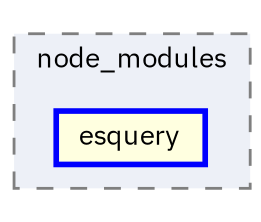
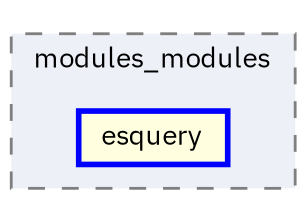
(132, 60) -> (153, 60)
